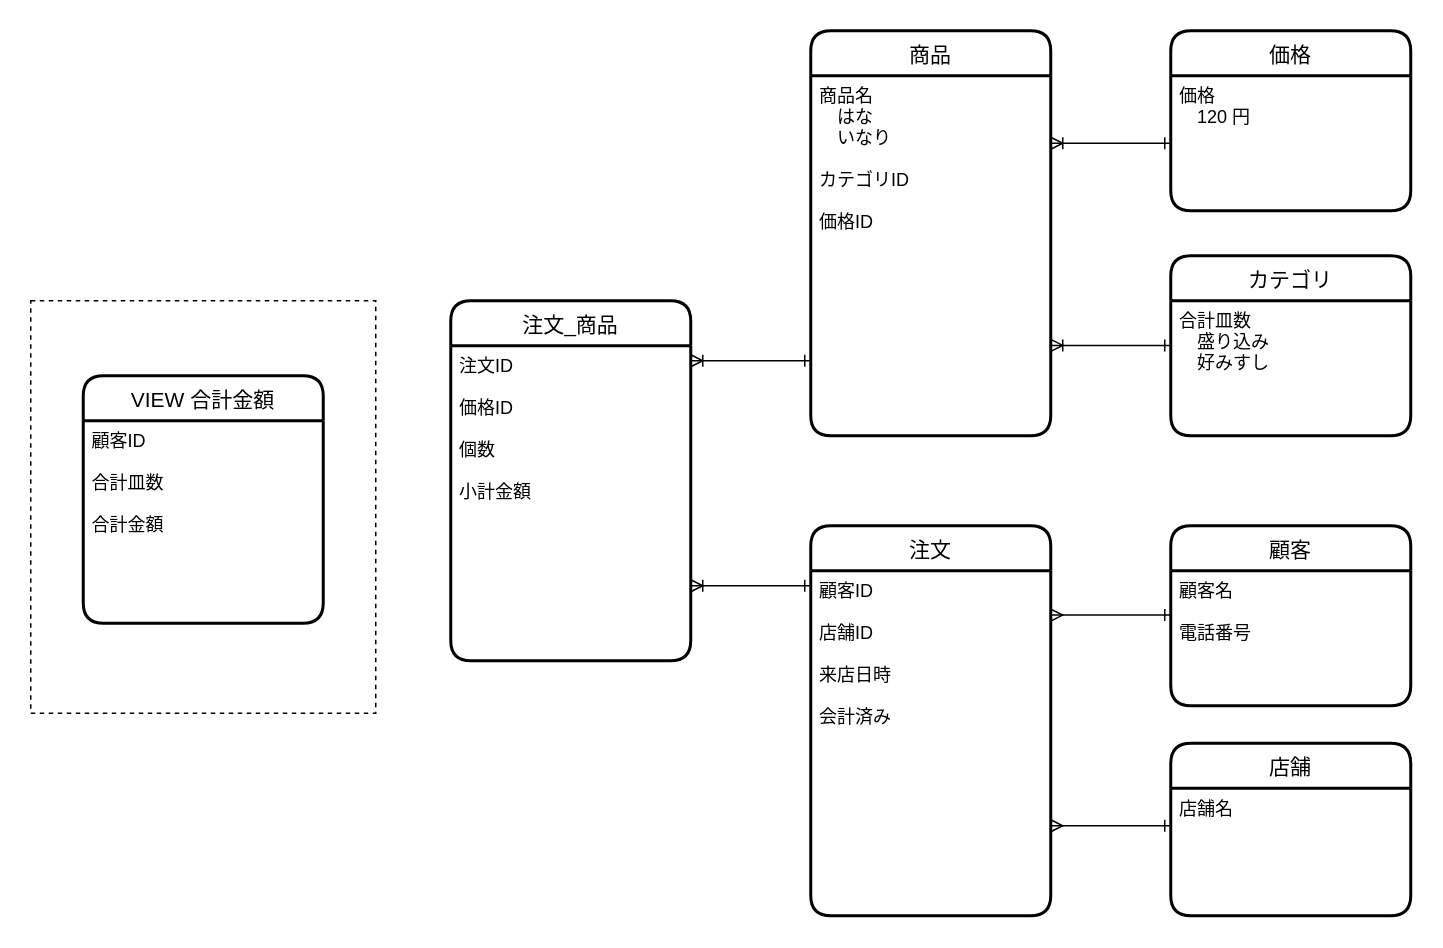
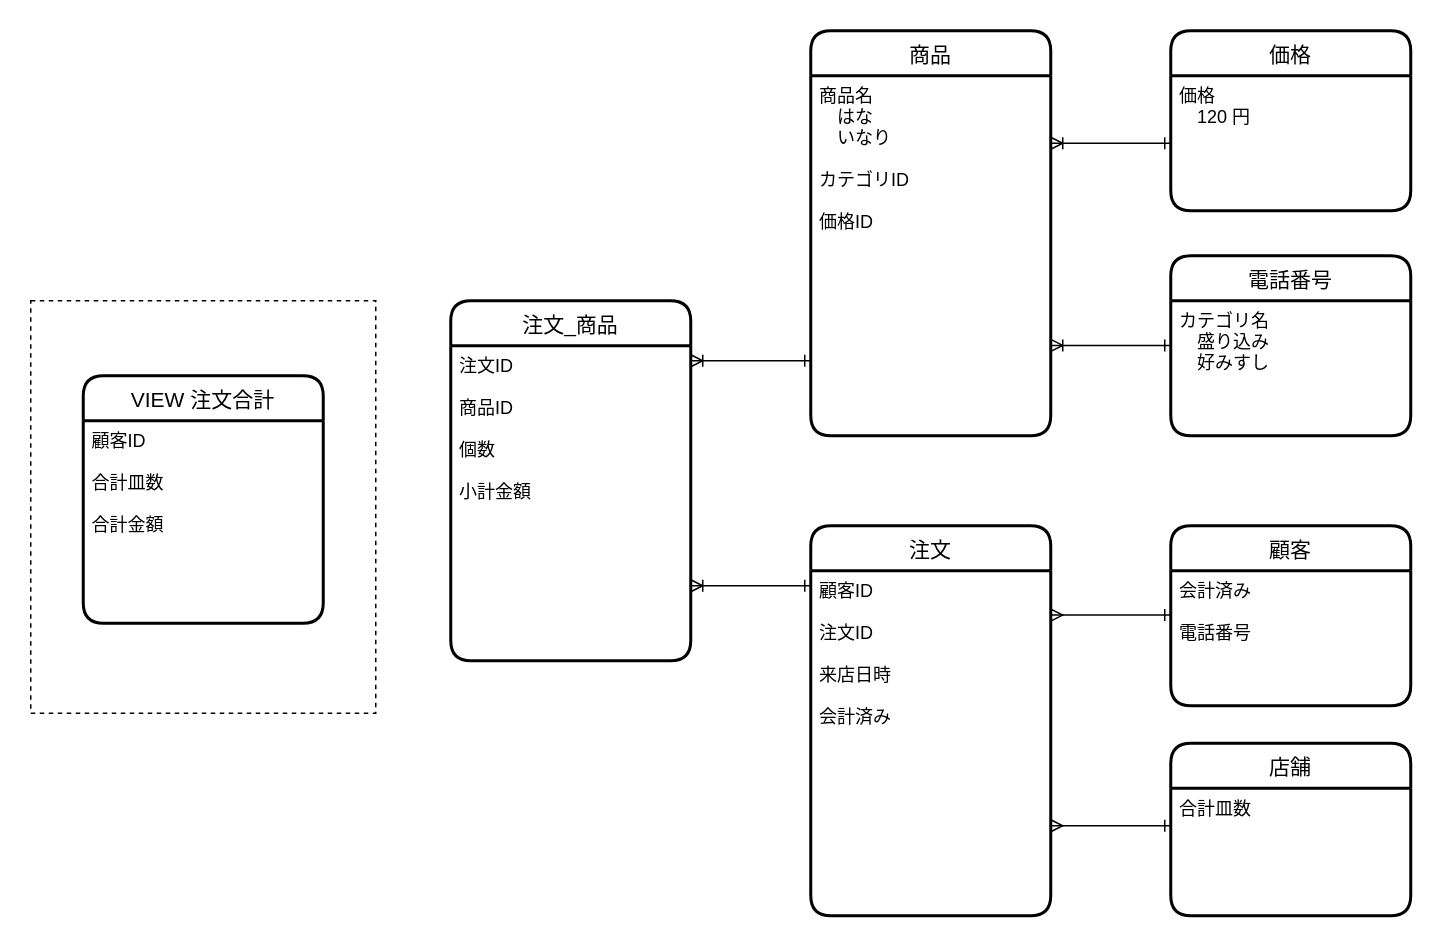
(1290, 280) -> (1290, 280)
(1215, 321) -> (1224, 321)
(487, 366) -> (487, 366)
(203, 400) -> (203, 400)
(847, 591) -> (847, 591)
(1206, 591) -> (1215, 591)
(1206, 809) -> (1215, 809)
